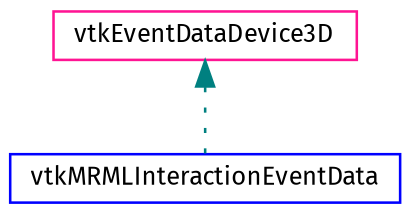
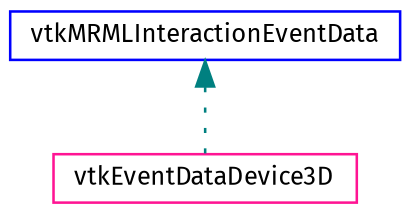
(205, 120) -> (205, 120)
